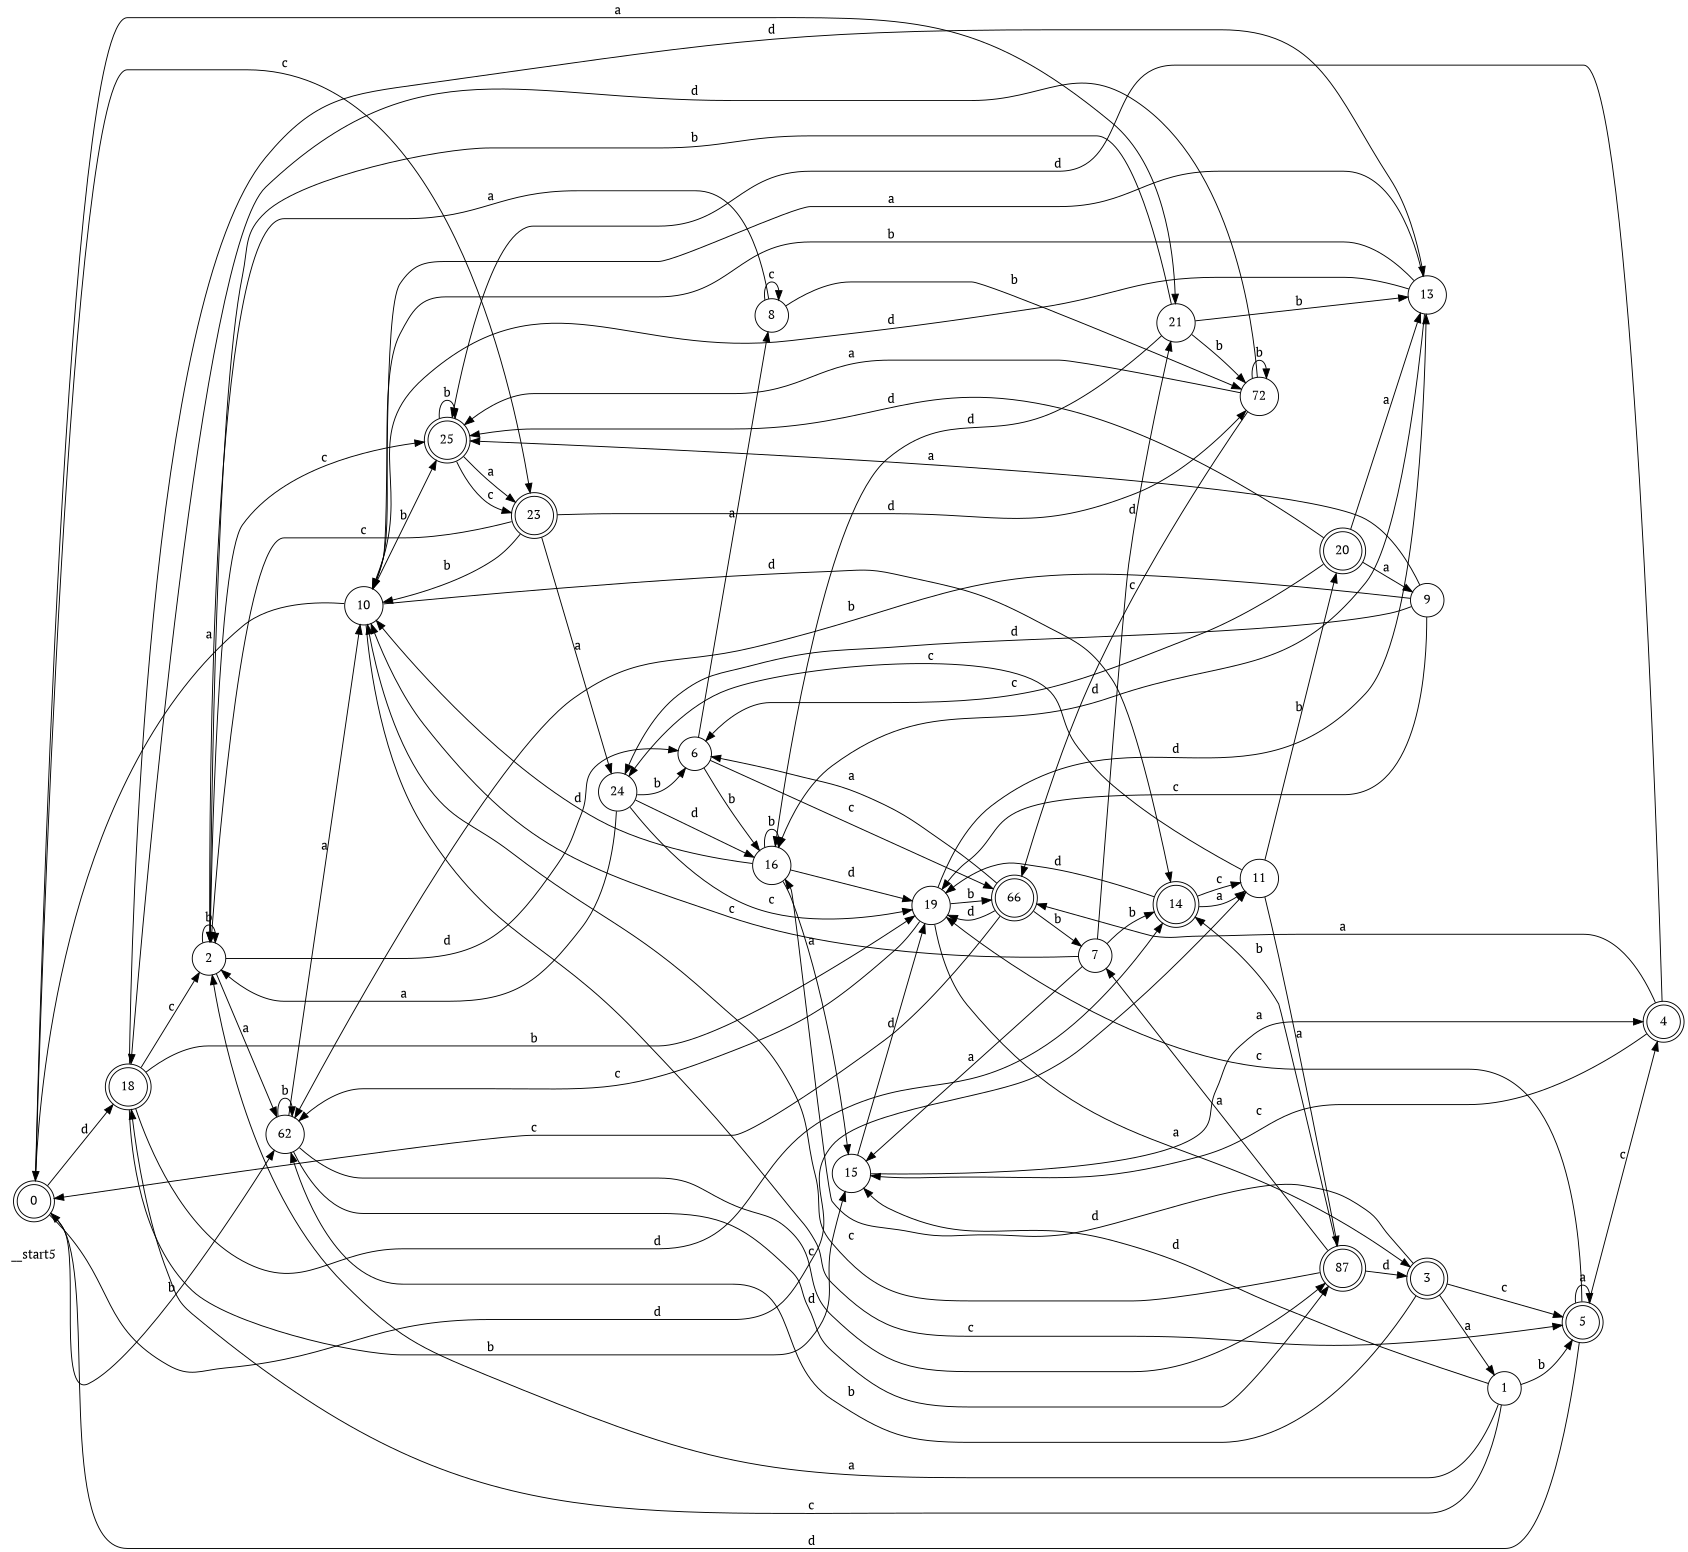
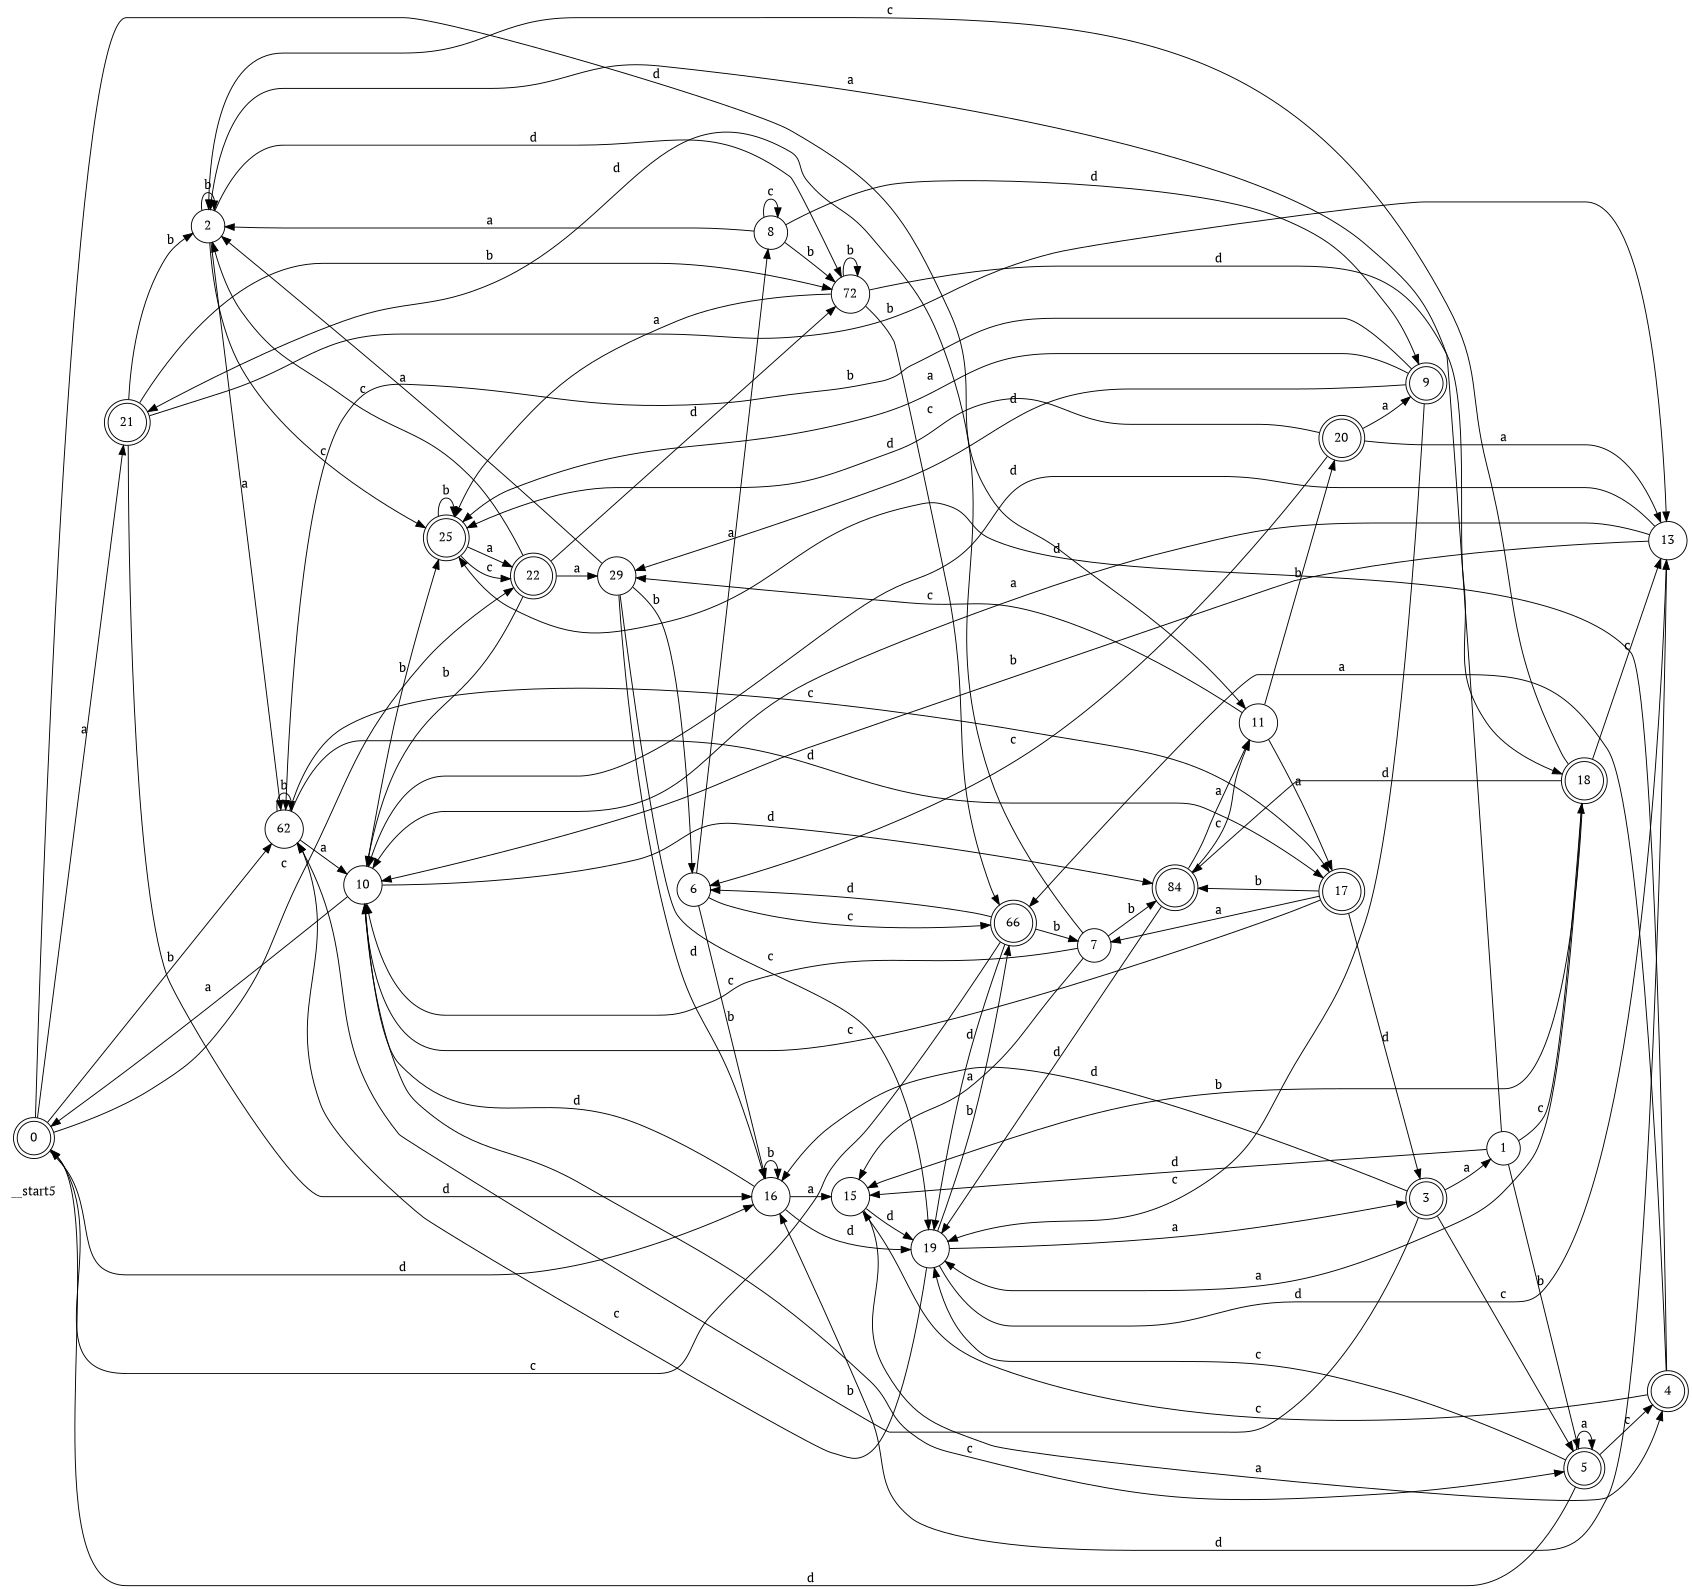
(772, 30) -> (1627, 646)
none -> (1129, 189)
(1176, 323) -> (127, 422)
(534, 516) -> (533, 576)
(1427, 600) -> (1426, 383)
(851, 777) -> (850, 889)
(618, 792) -> (617, 576)
(1176, 904) -> (1175, 888)
(497, 933) -> (543, 145)
(534, 1039) -> (1258, 1276)
(77, 1149) -> (362, 1275)
(1343, 1268) -> (1342, 891)
